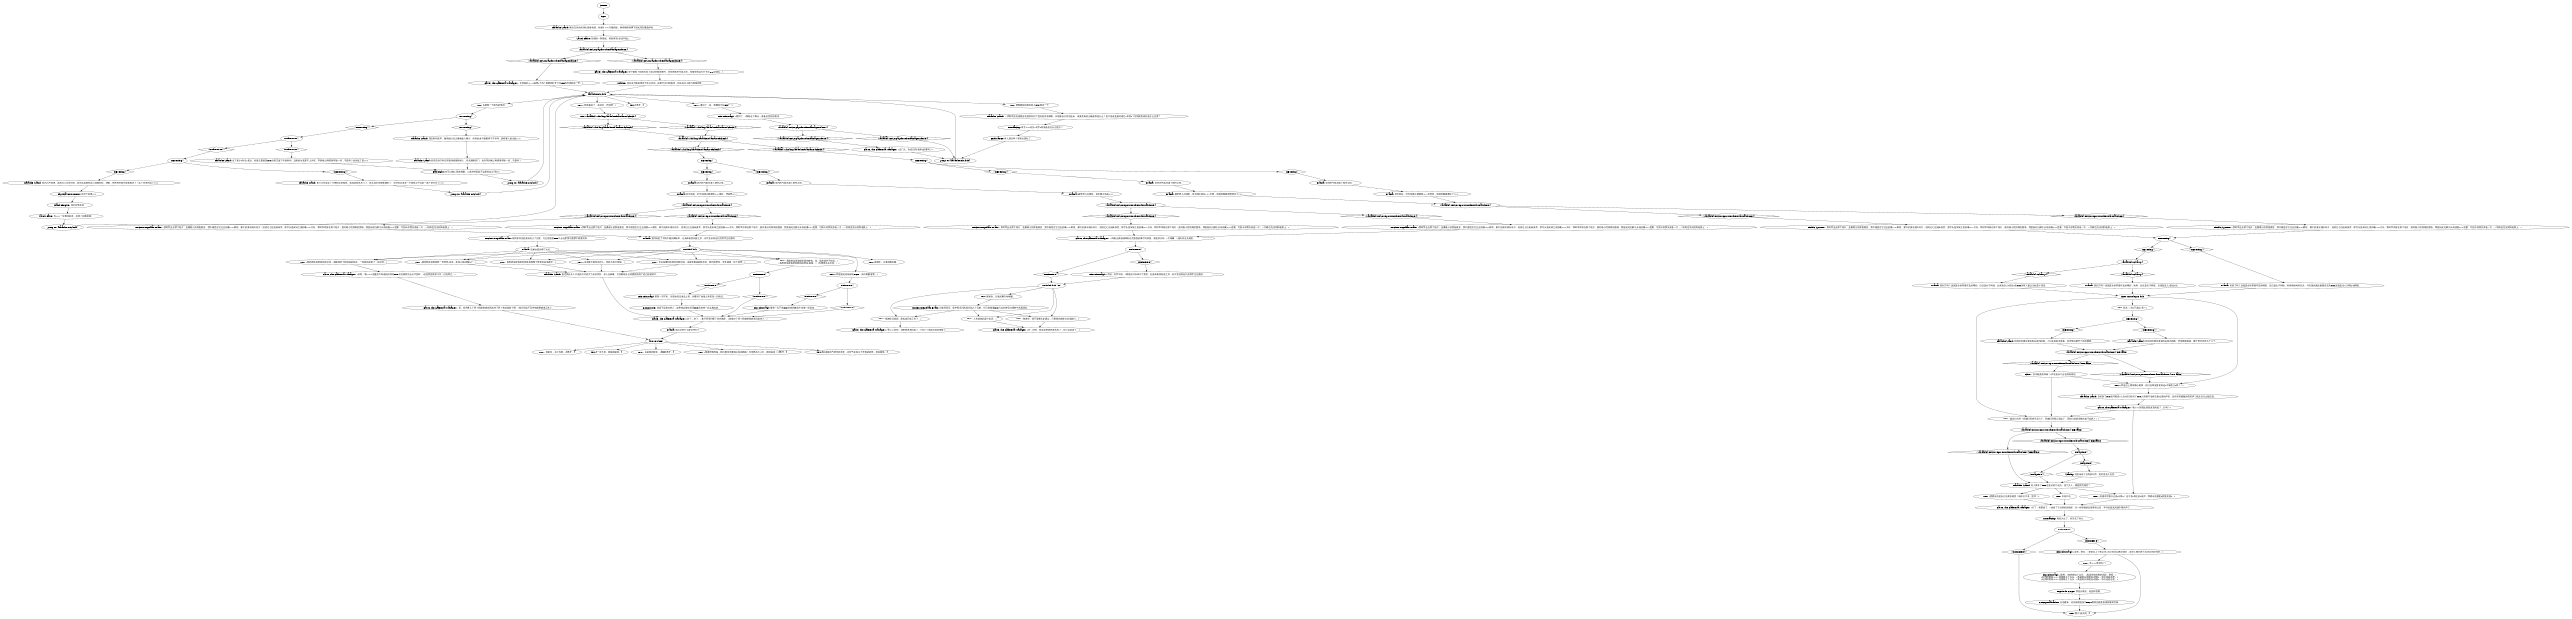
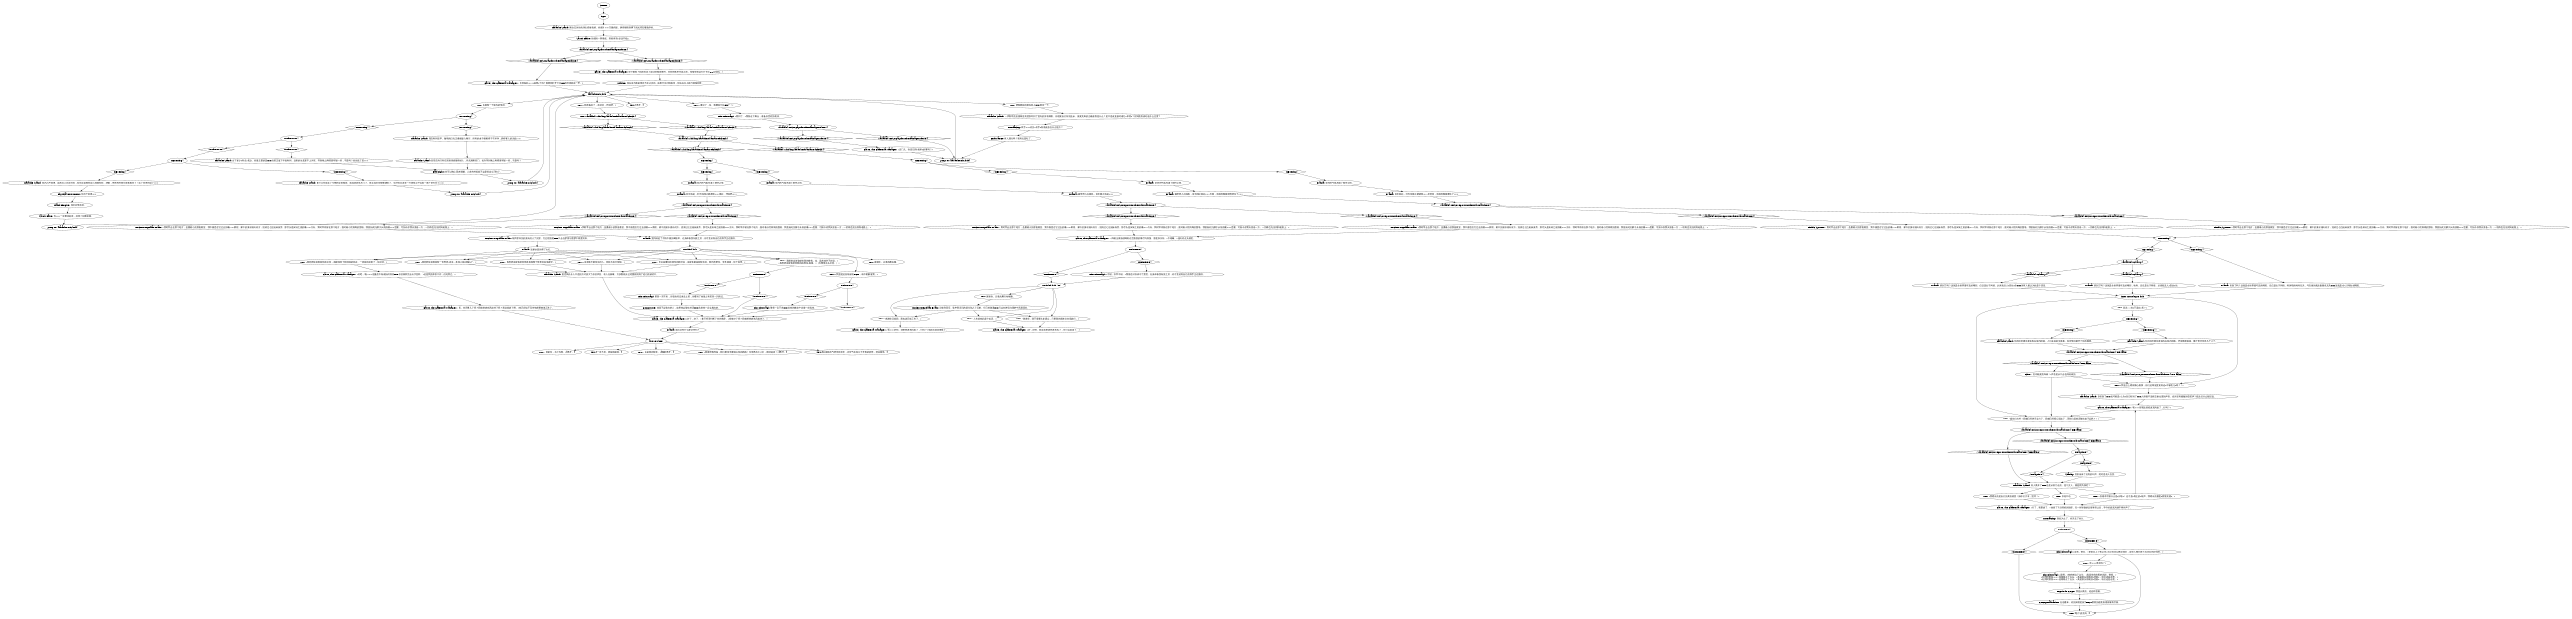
(2133, 451) -> (2136, 453)
